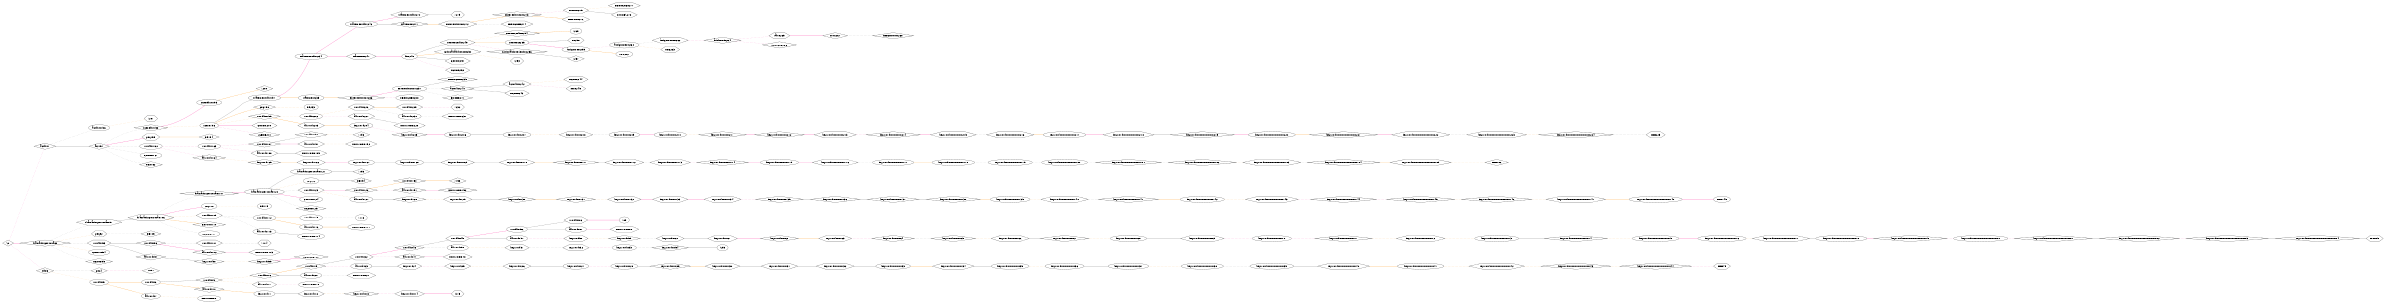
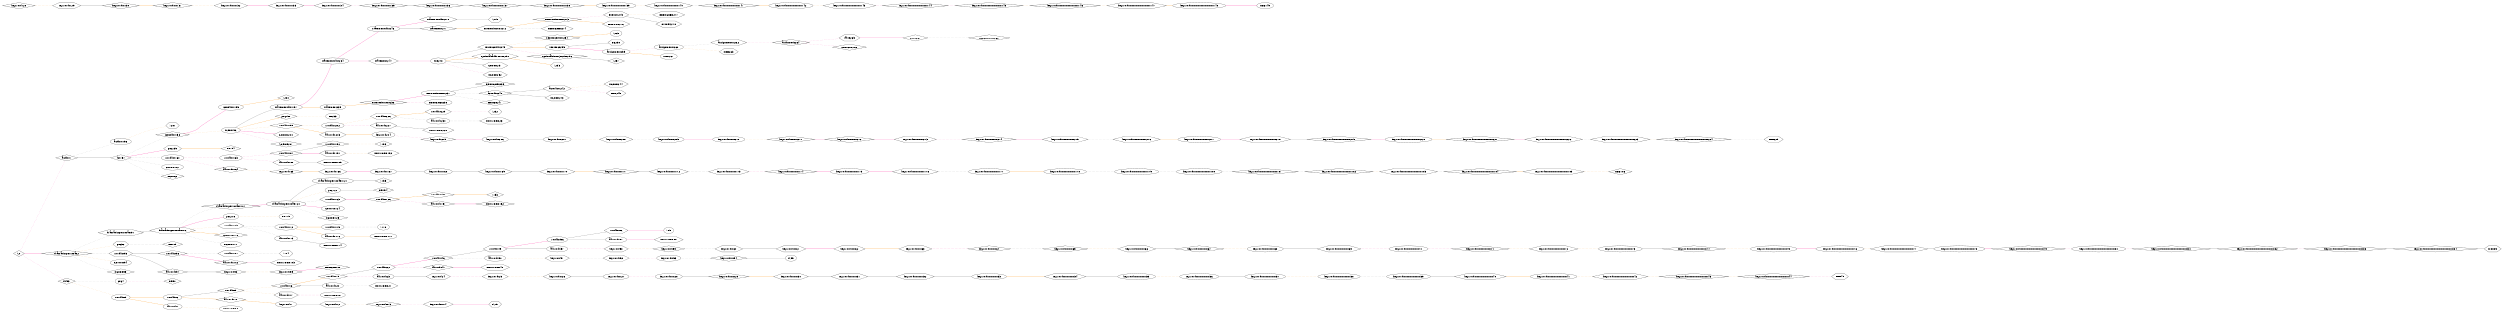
(492, 57) -> (531, 62)
(361, 199) -> none
(779, 238) -> (849, 249)
(99, 271) -> (121, 281)
